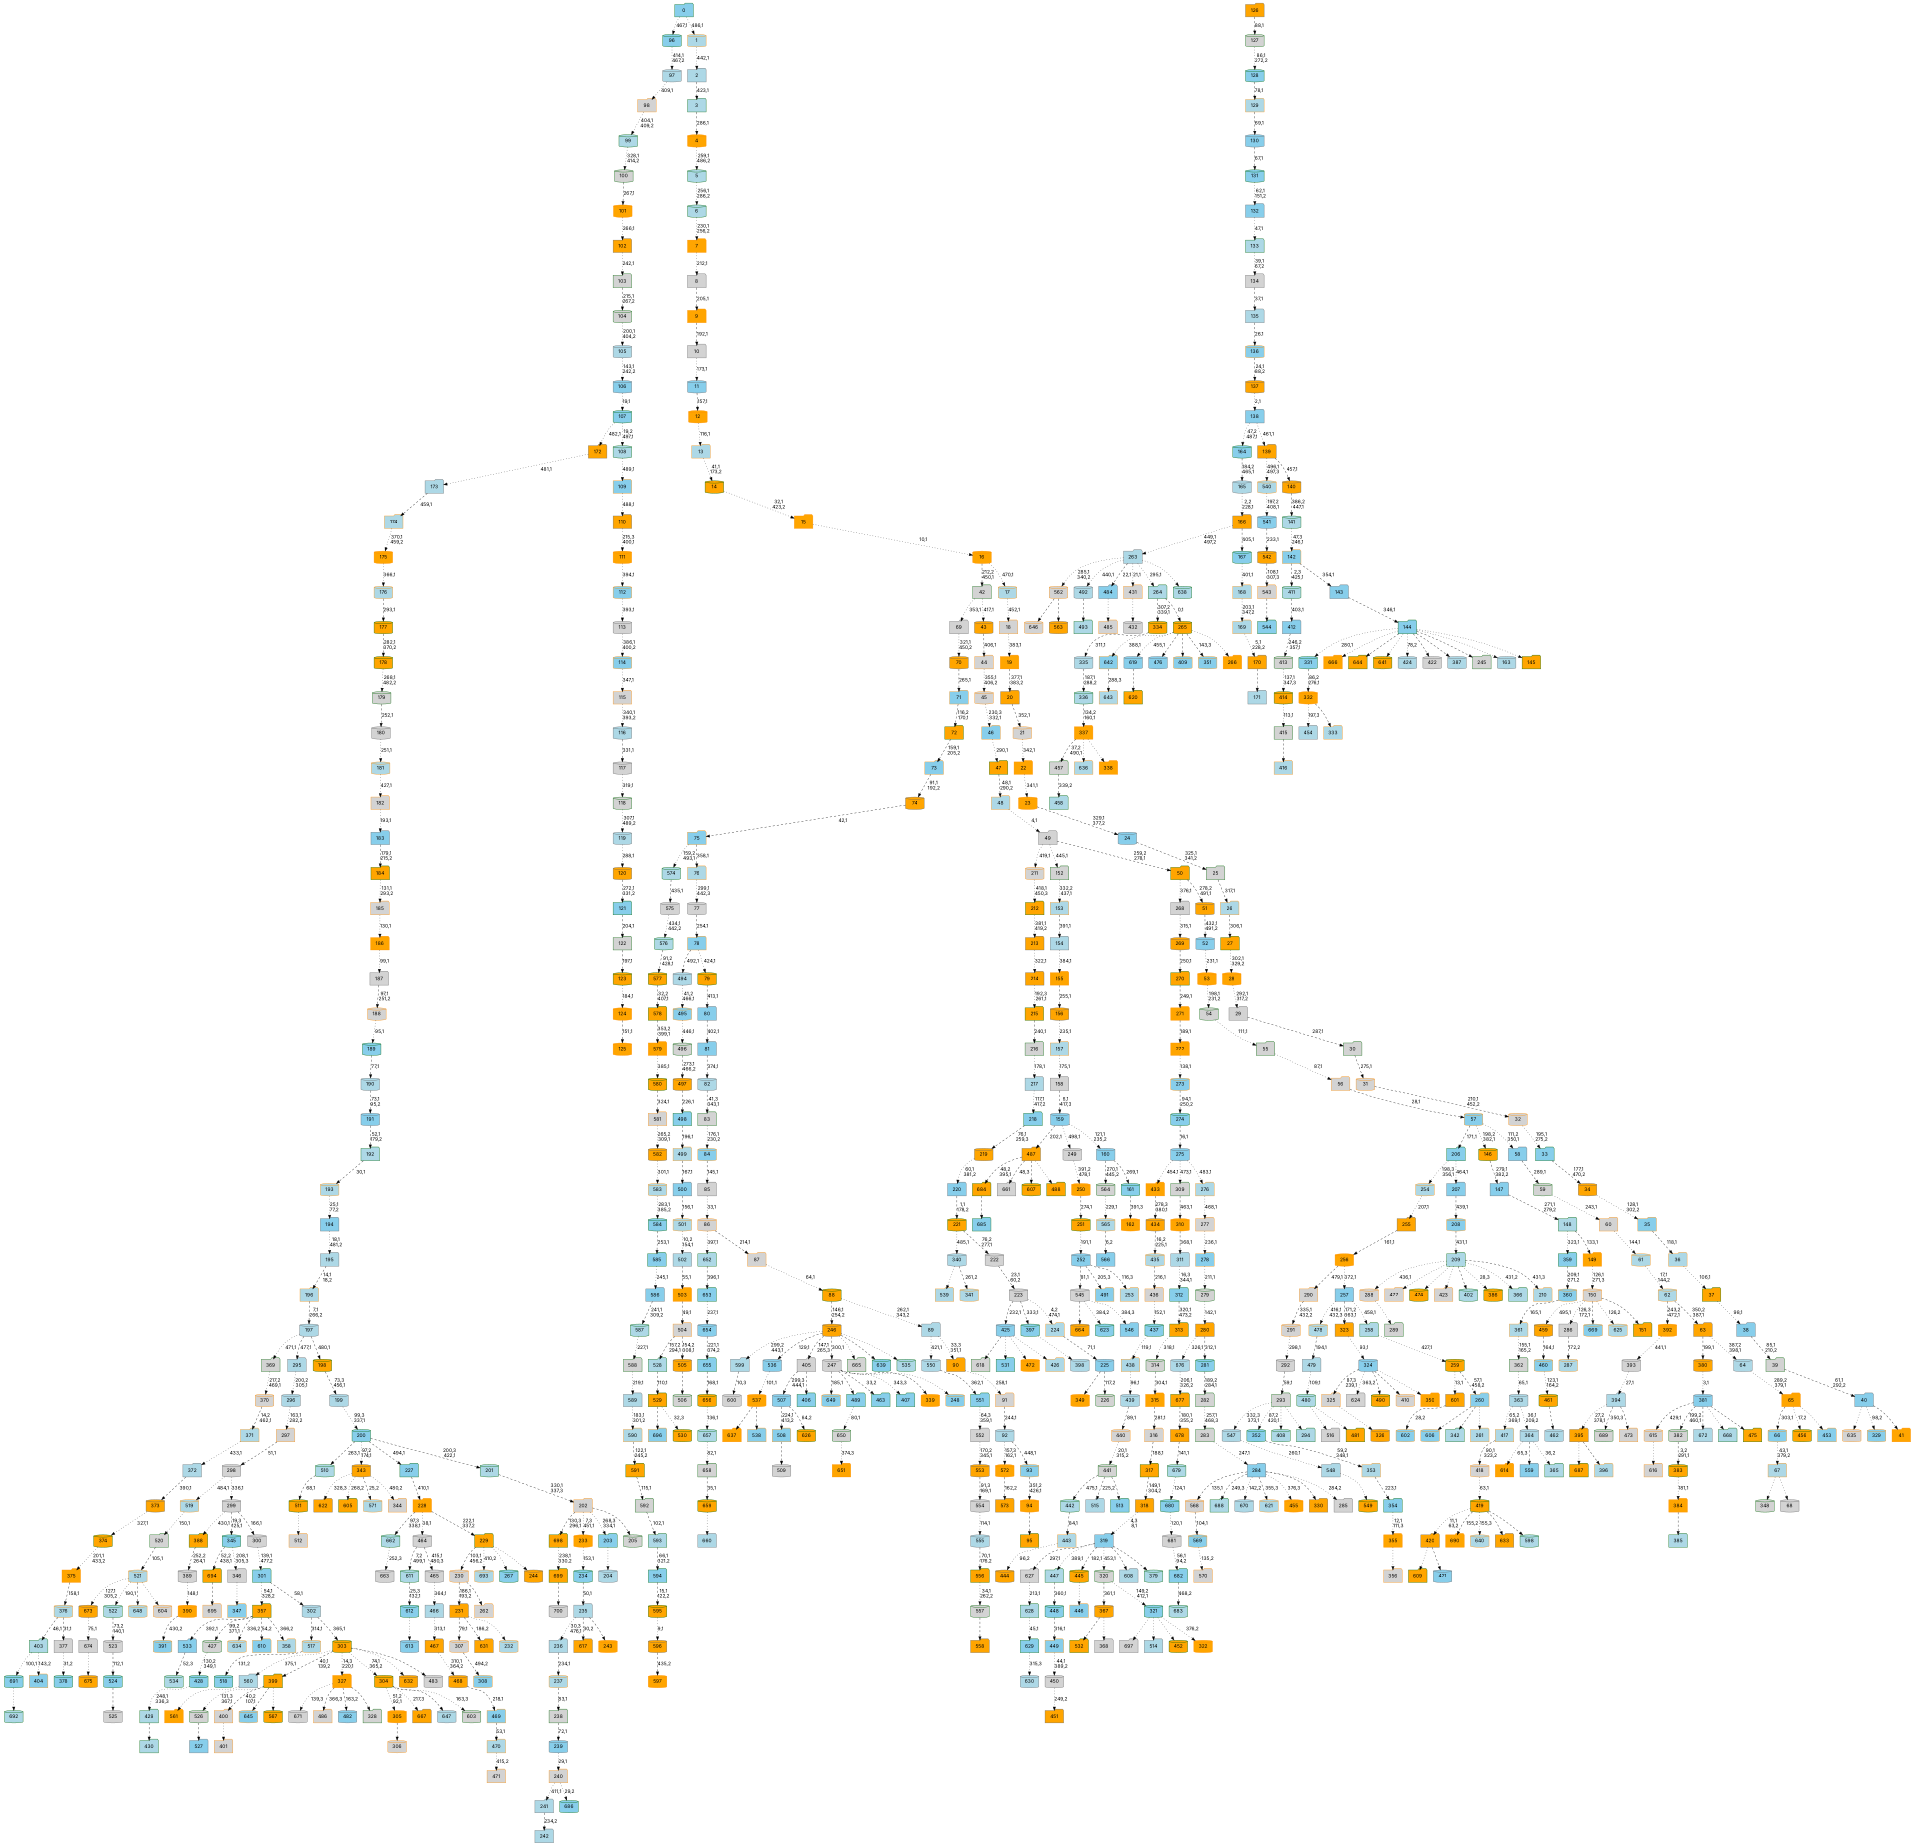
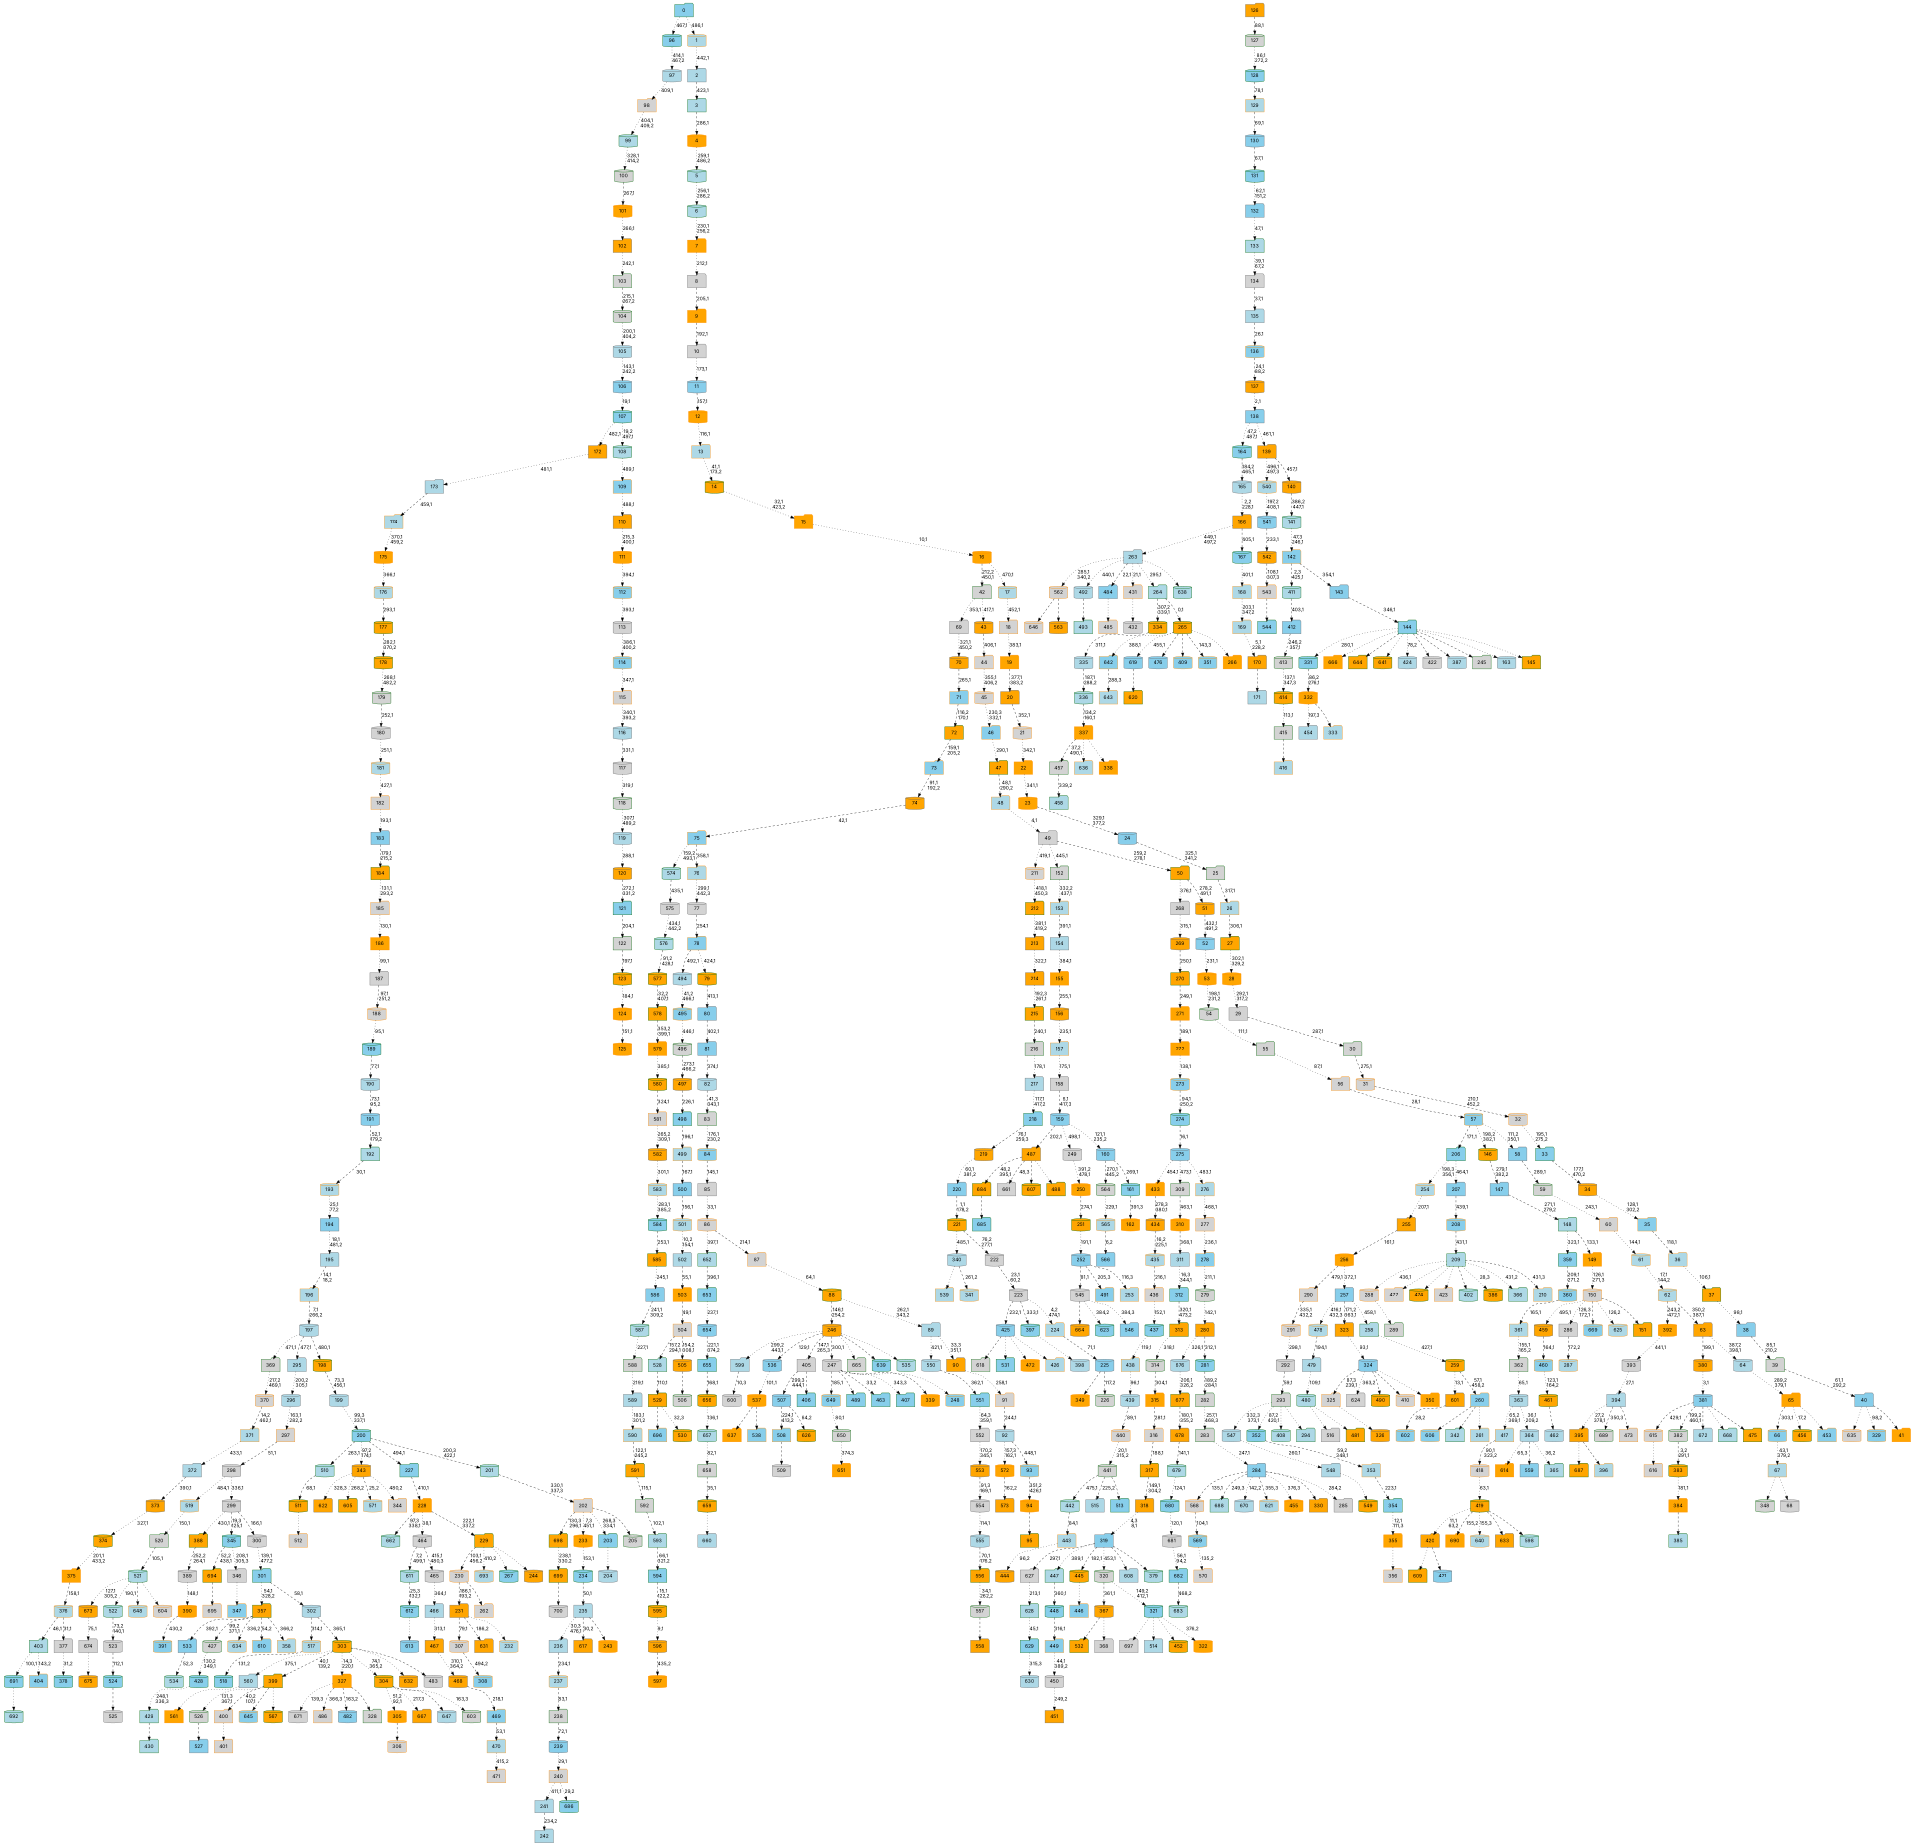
(657, 1260) -> (657, 1260)
(849, 1417) -> (833, 1417)
(138, 1576) -> (138, 1576)
(385, 1576) -> none
